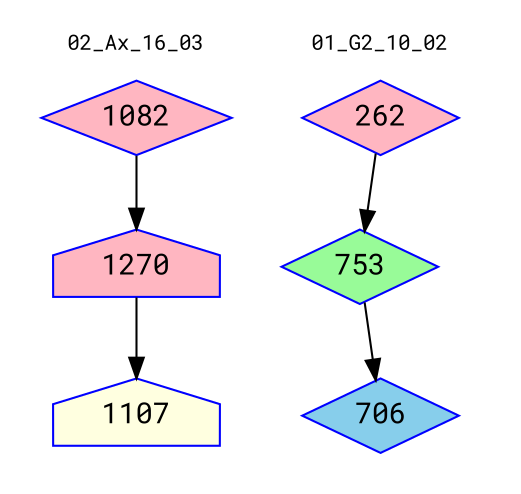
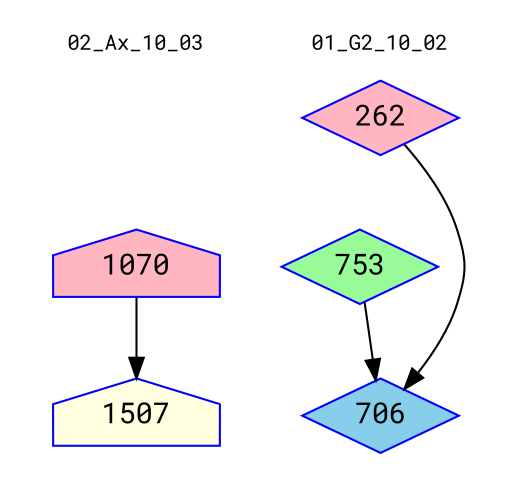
(136, 44) -> (136, 44)
(136, 118) -> none
(372, 182) -> (464, 256)
(136, 267) -> (136, 267)
(136, 416) -> (136, 416)
